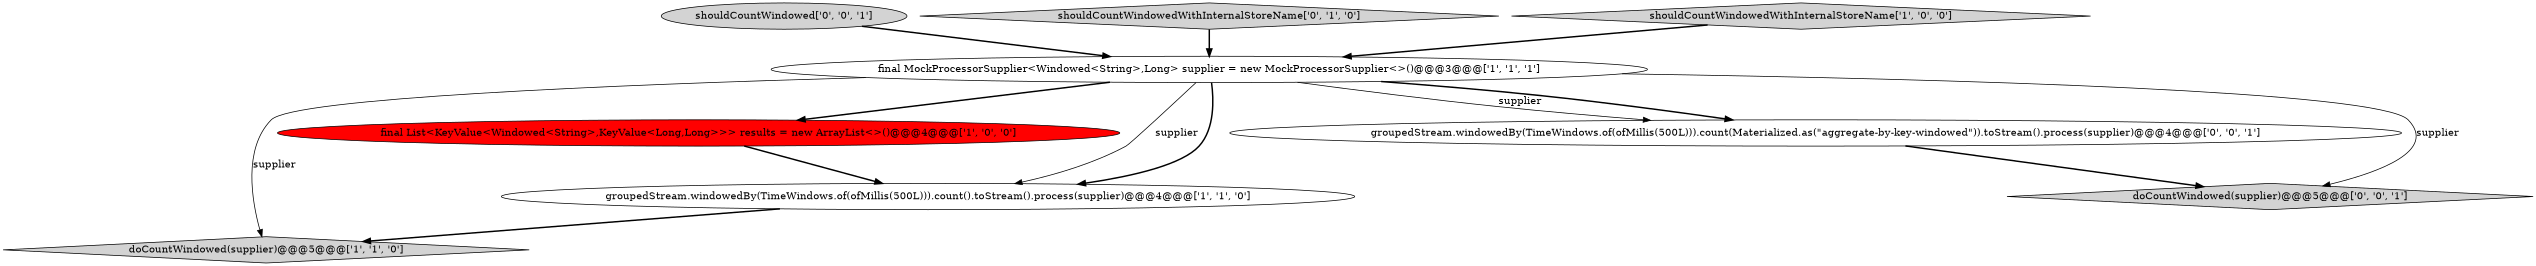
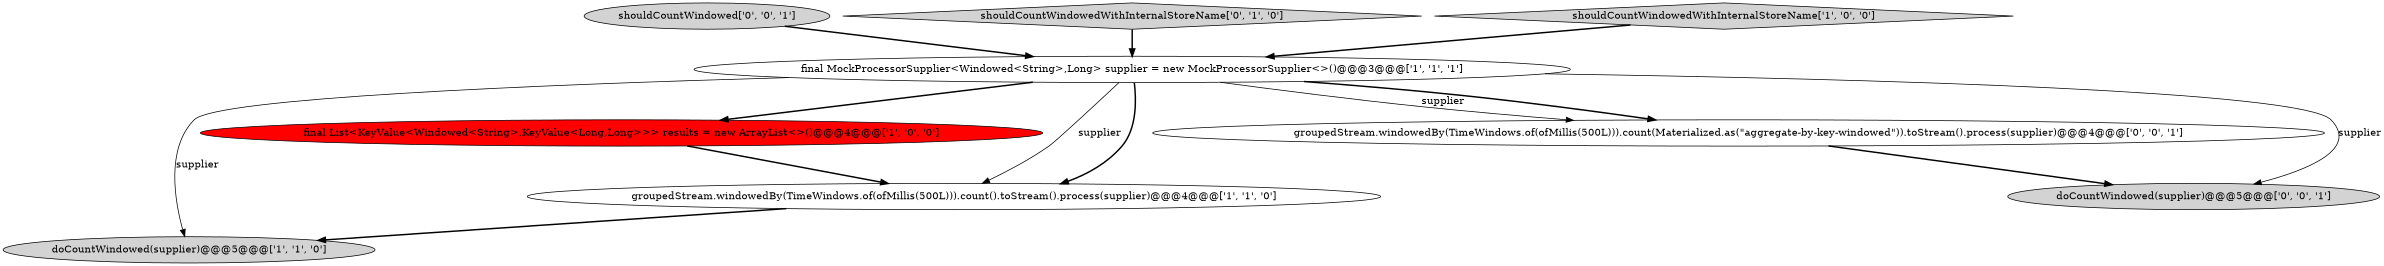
(2270, 197) -> (2194, 197)
(266, 250) -> (189, 250)
